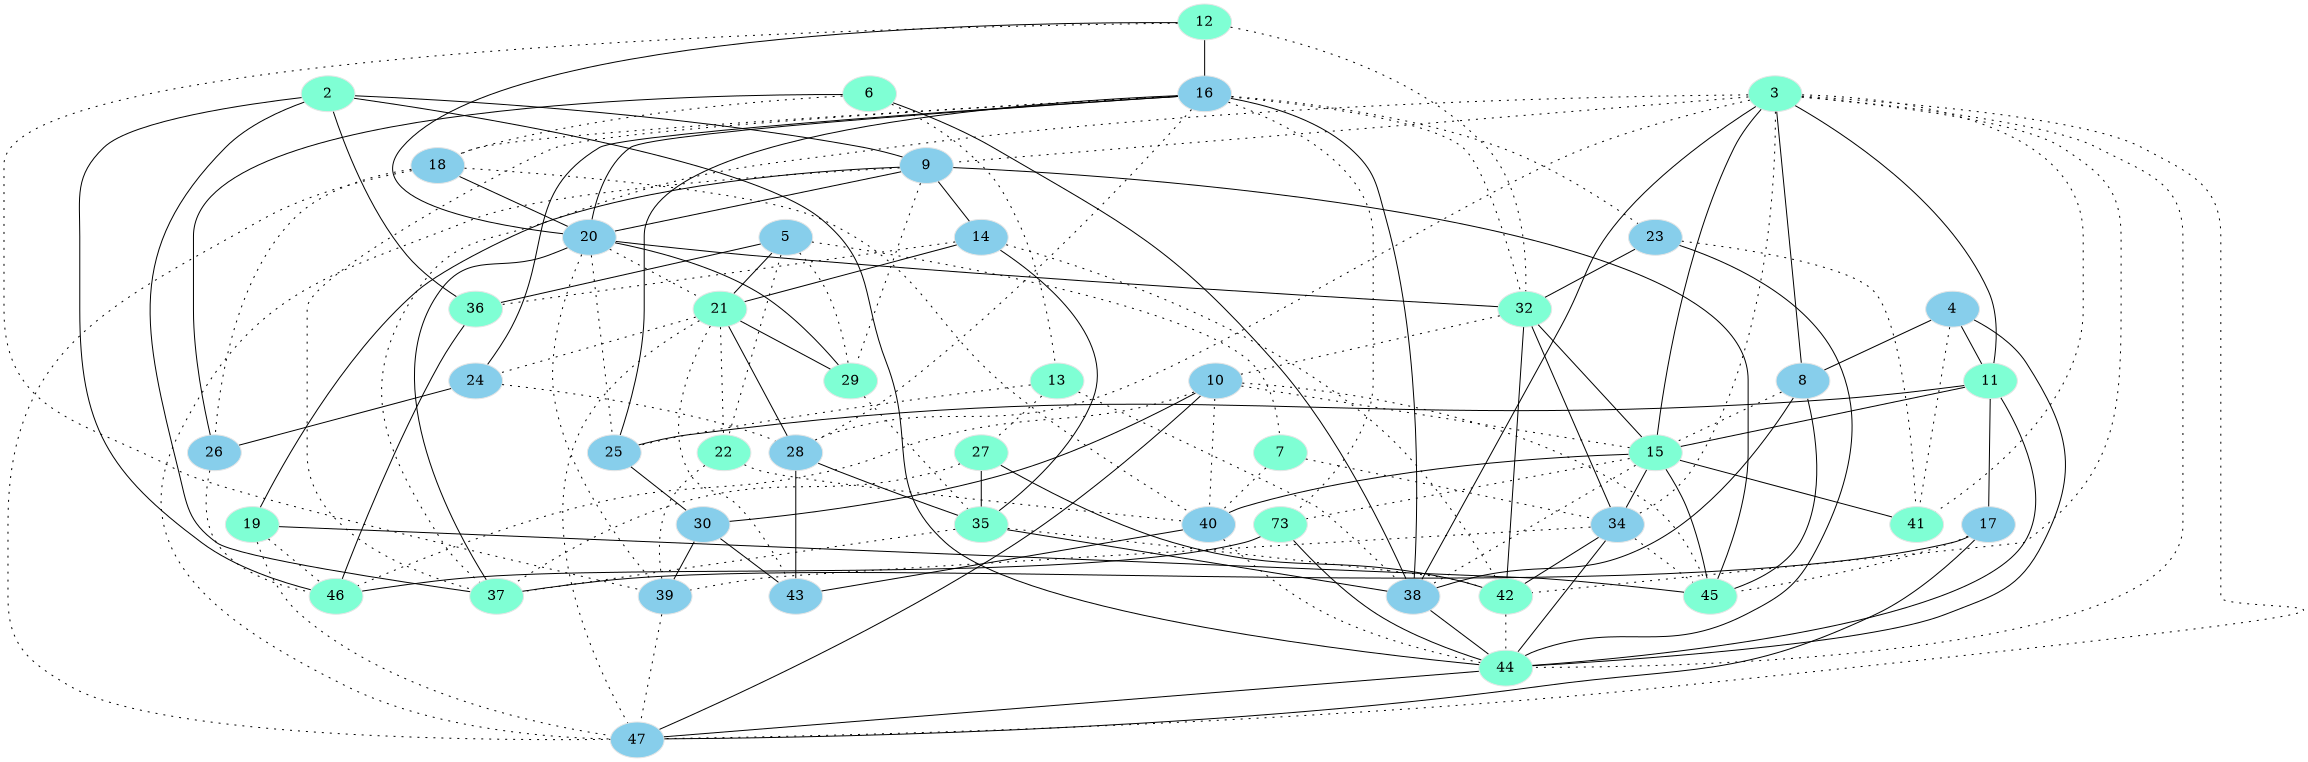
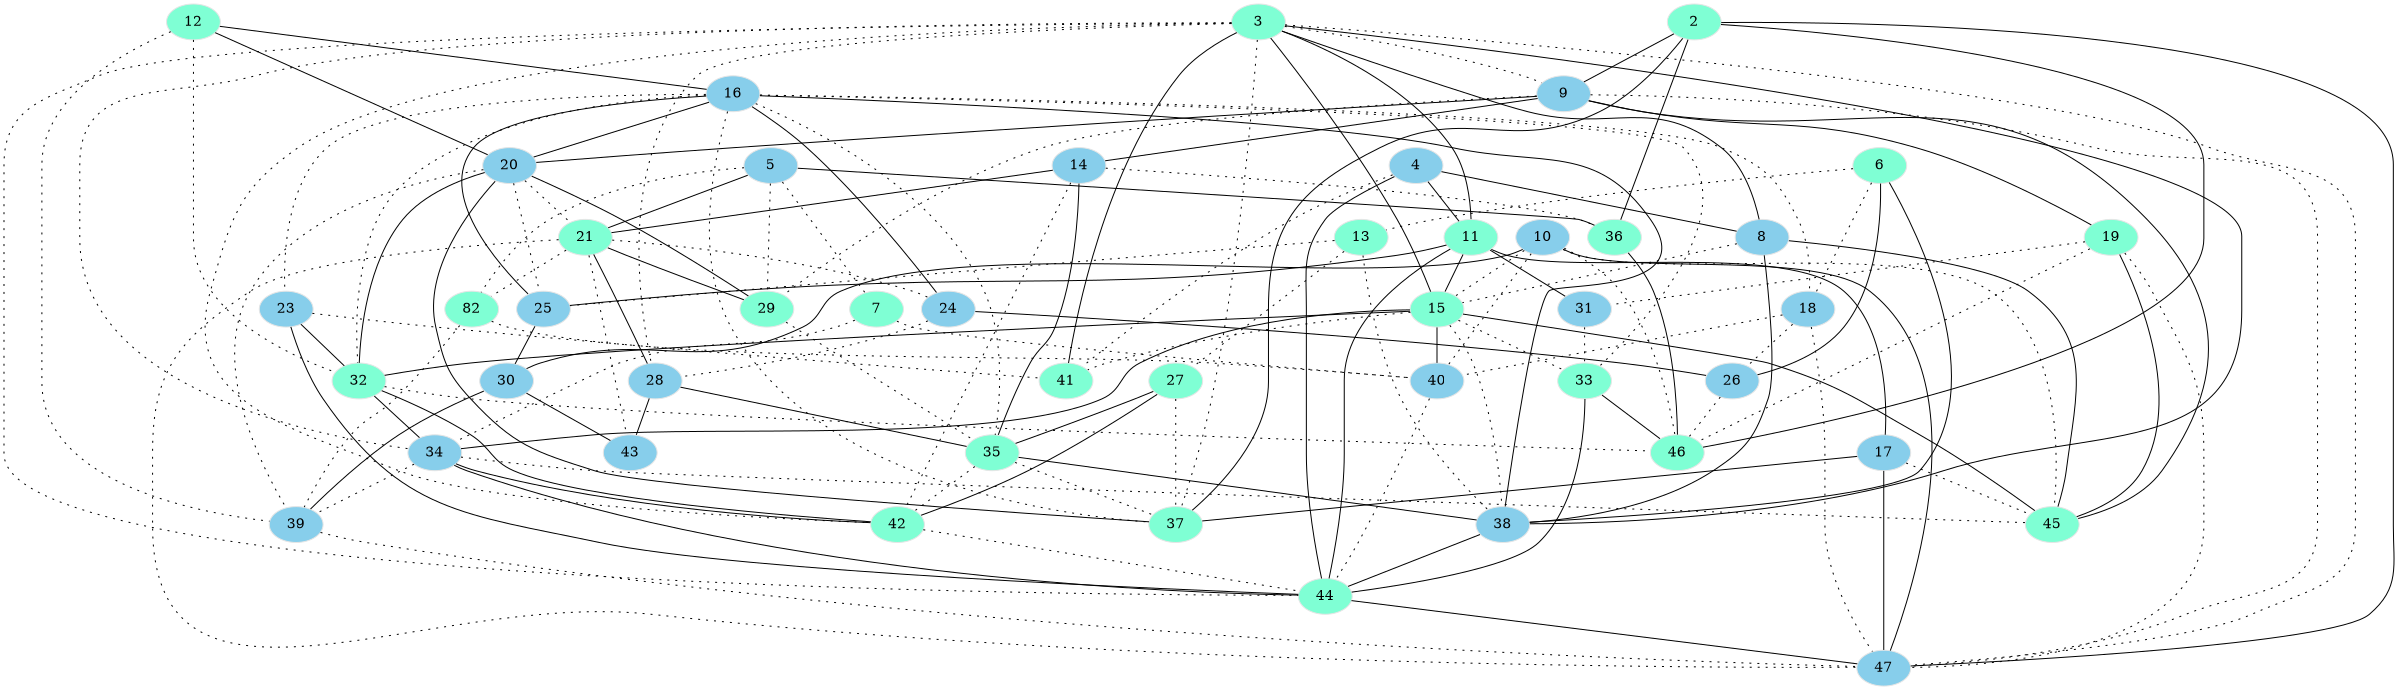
(514, 201) -> none
(2082, 231) -> (1120, 179)
(1016, 289) -> (941, 227)
none -> (1585, 309)
(1364, 346) -> (1017, 429)
(891, 377) -> (2393, 267)
(724, 453) -> (472, 309)
(1786, 489) -> (1296, 325)
(1280, 525) -> (1585, 381)
(1056, 551) -> none
